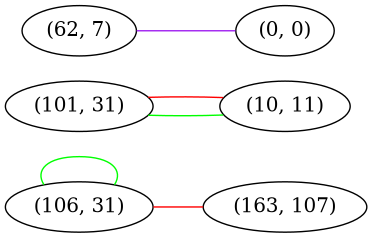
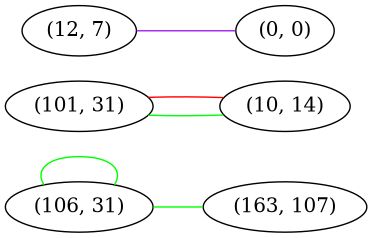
(79, 31) -> (79, 31)
(285, 106) -> (285, 106)
(178, 207) -> (178, 207)
